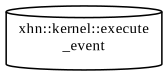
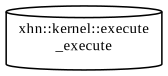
(84, 38) -> (84, 38)
